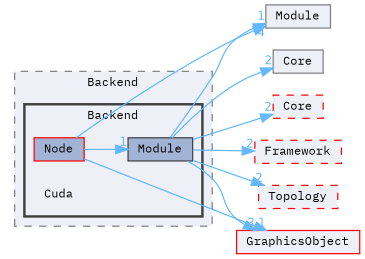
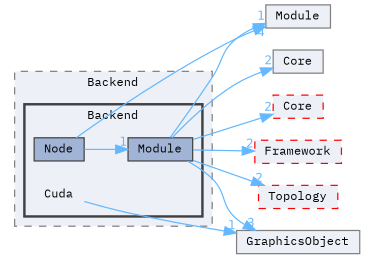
(59, 149) -> (59, 149)
(170, 193) -> (154, 218)
(298, 242) -> (298, 242)
